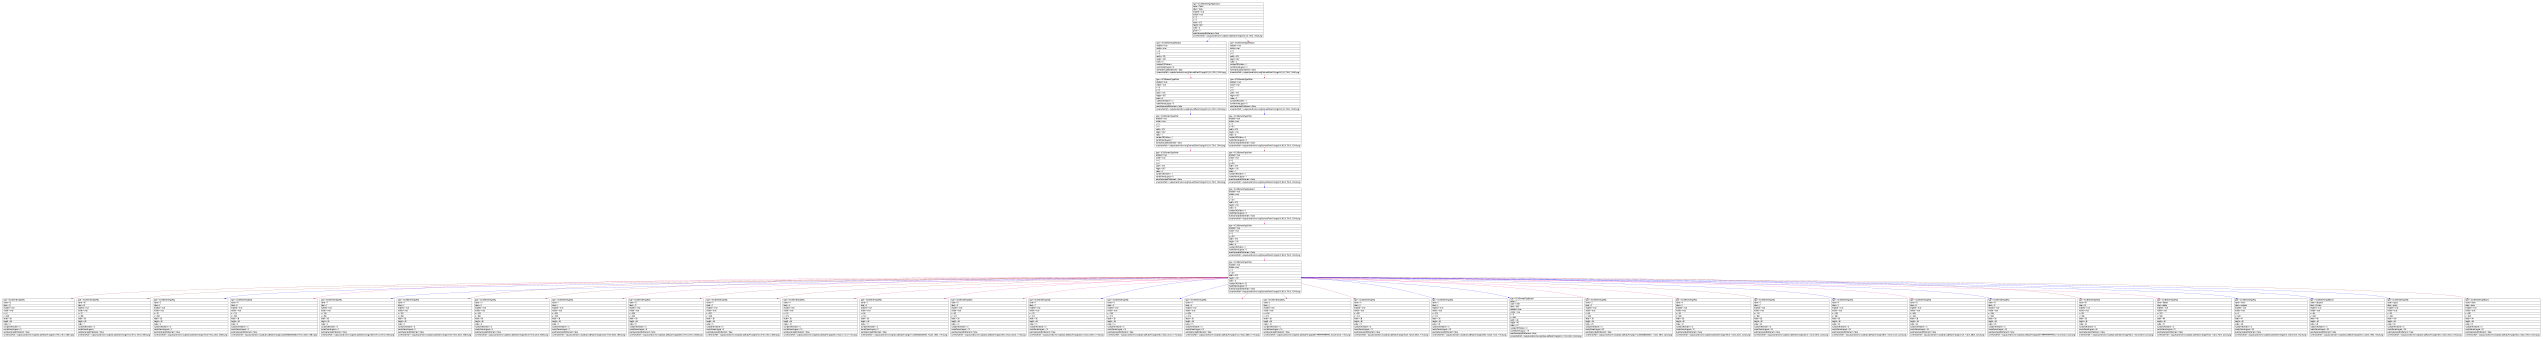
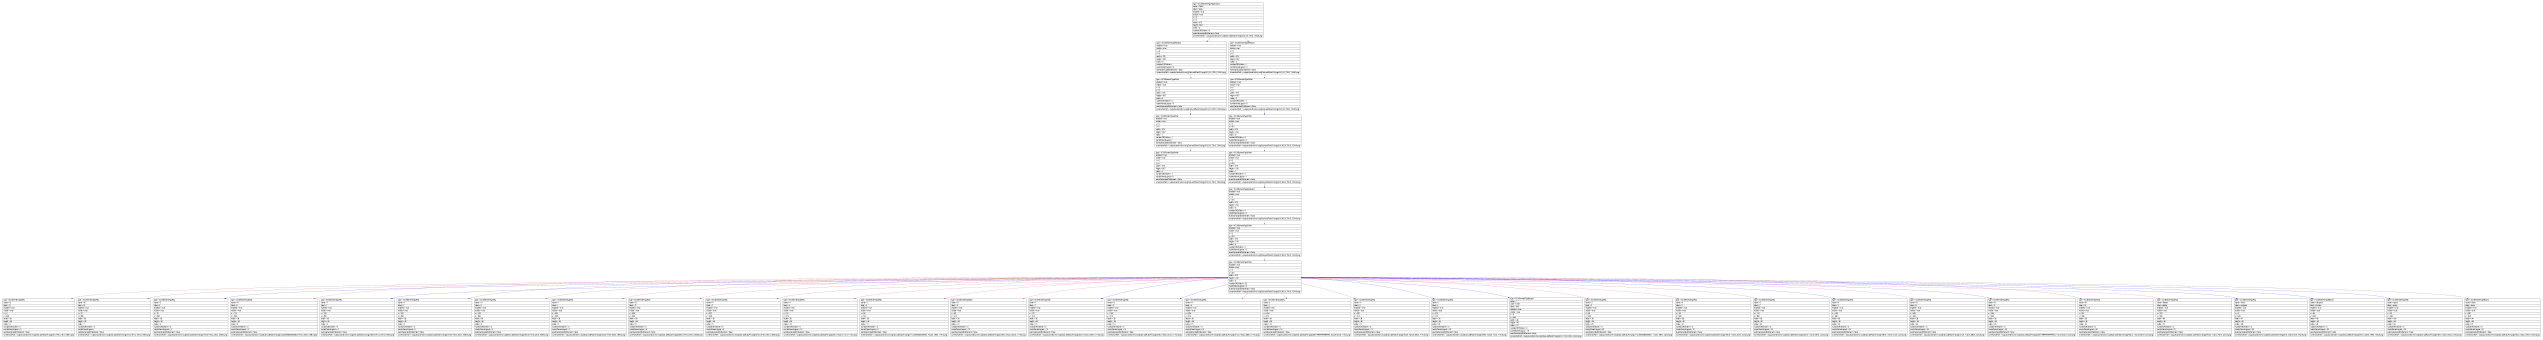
(1197, 31) -> (1202, 31)
